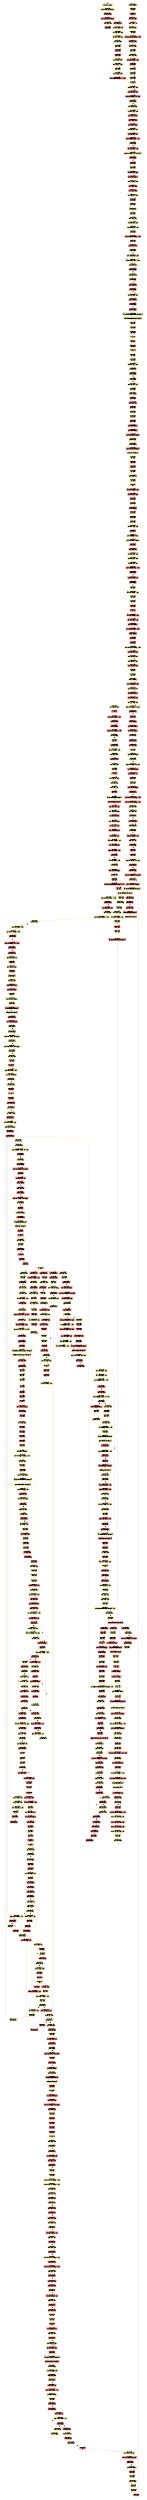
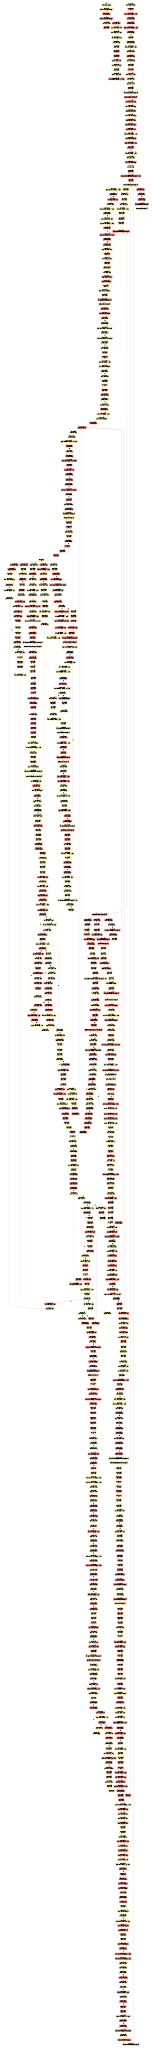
none -> (111, 1137)
